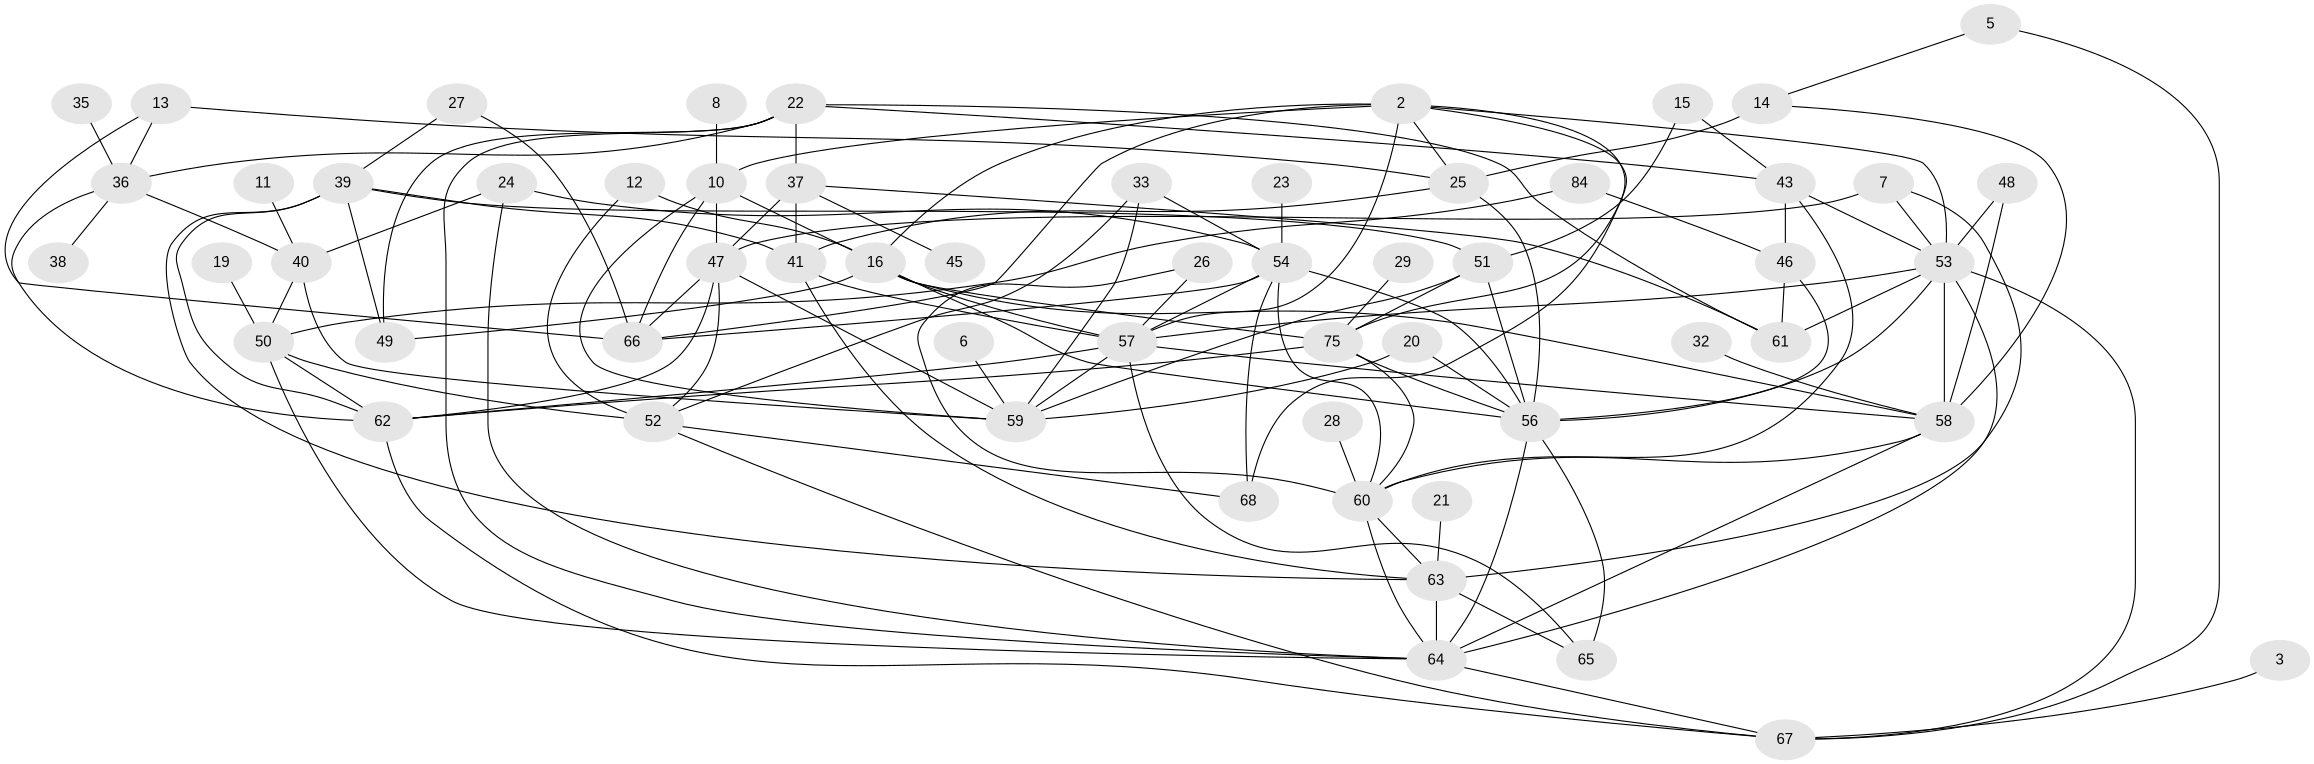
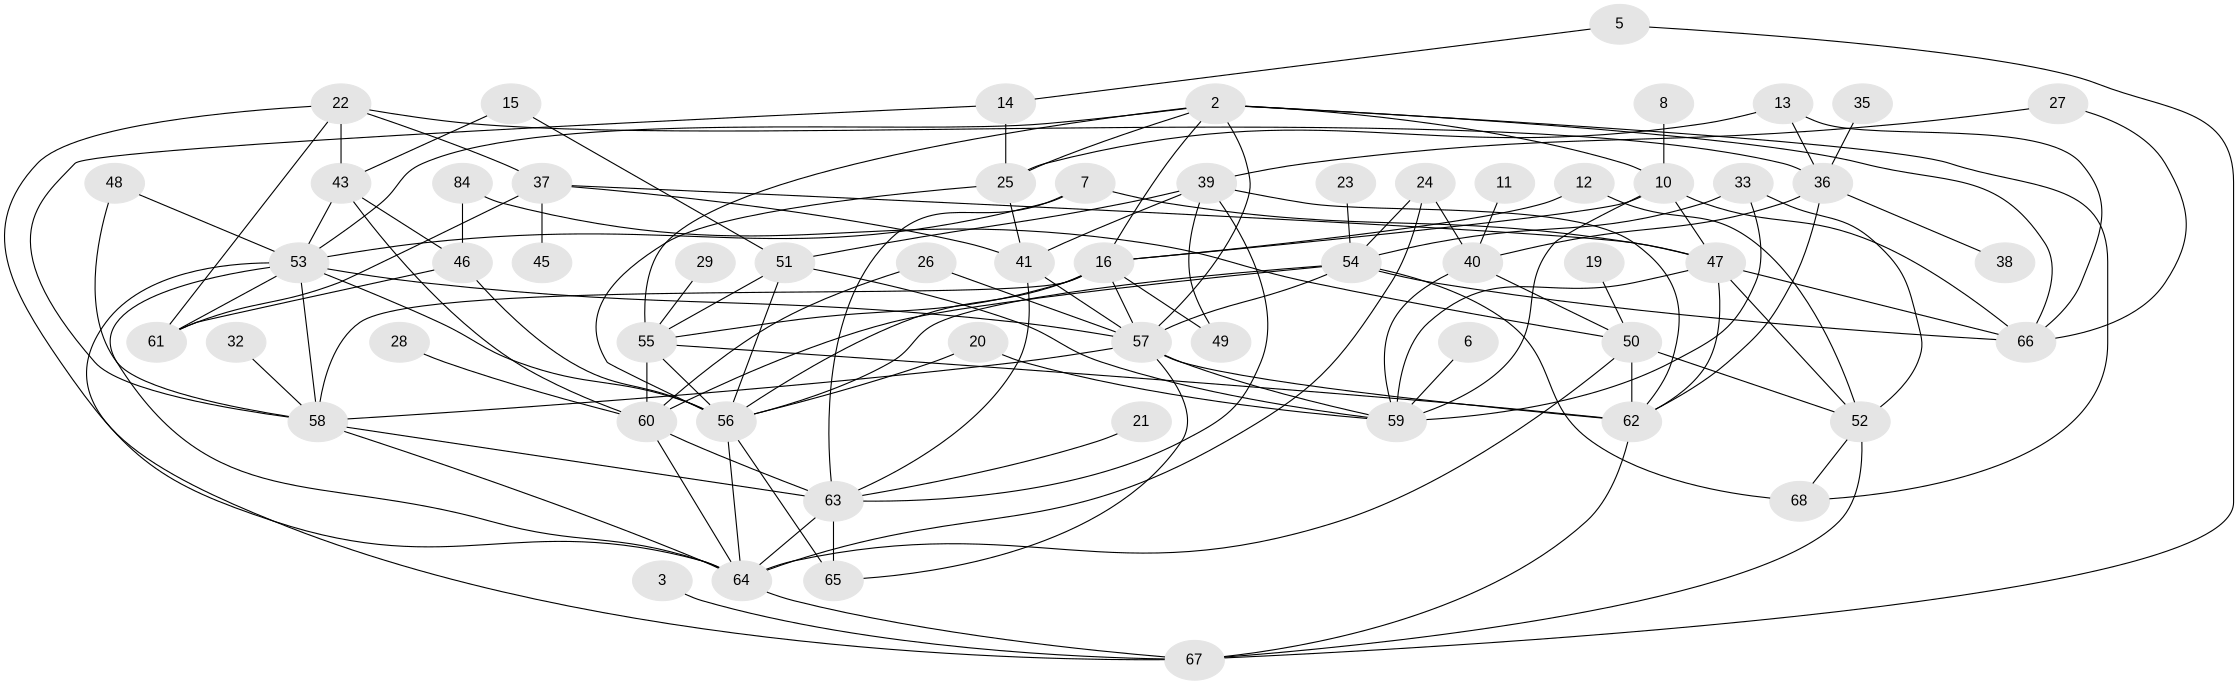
(502, 139) -> none
(1333, 342) -> (647, 342)
(1693, 462) -> (576, 462)
